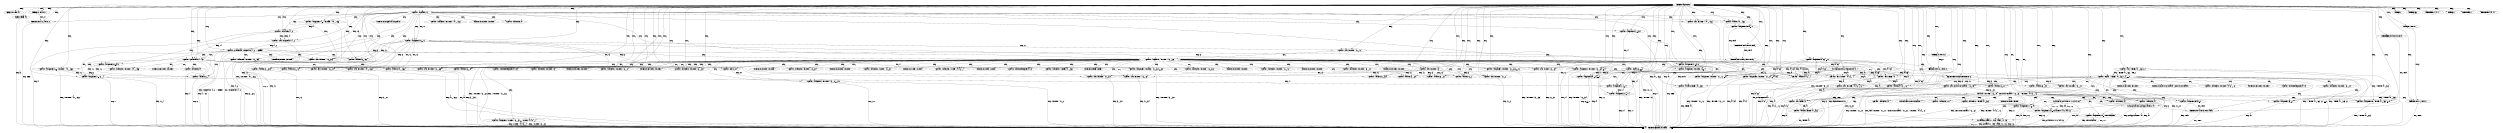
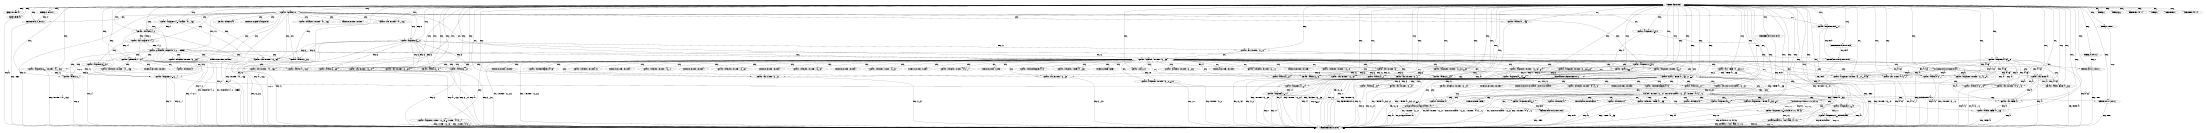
none -> (1448, 61)
(1692, 67) -> (1498, 52)
none -> (1081, 74)
